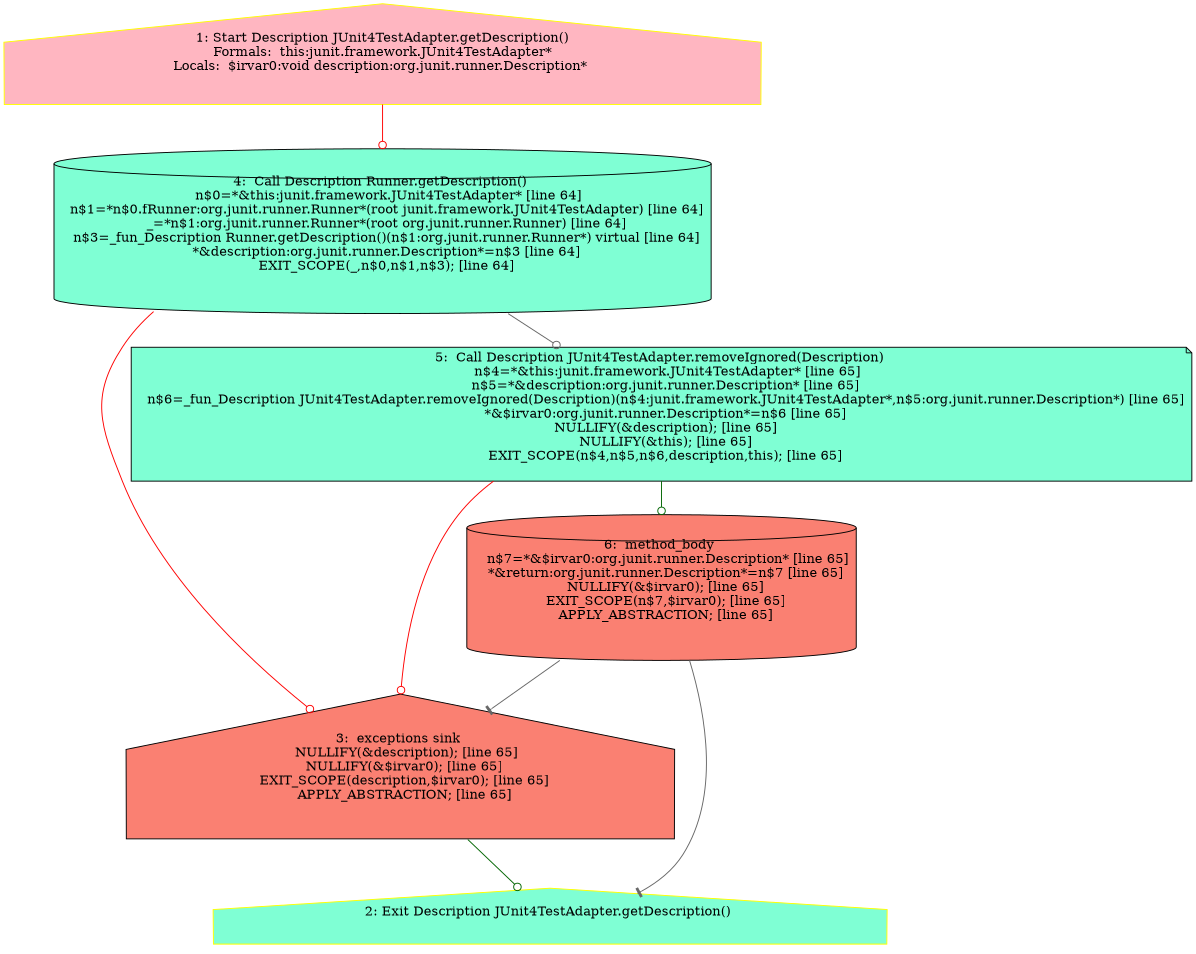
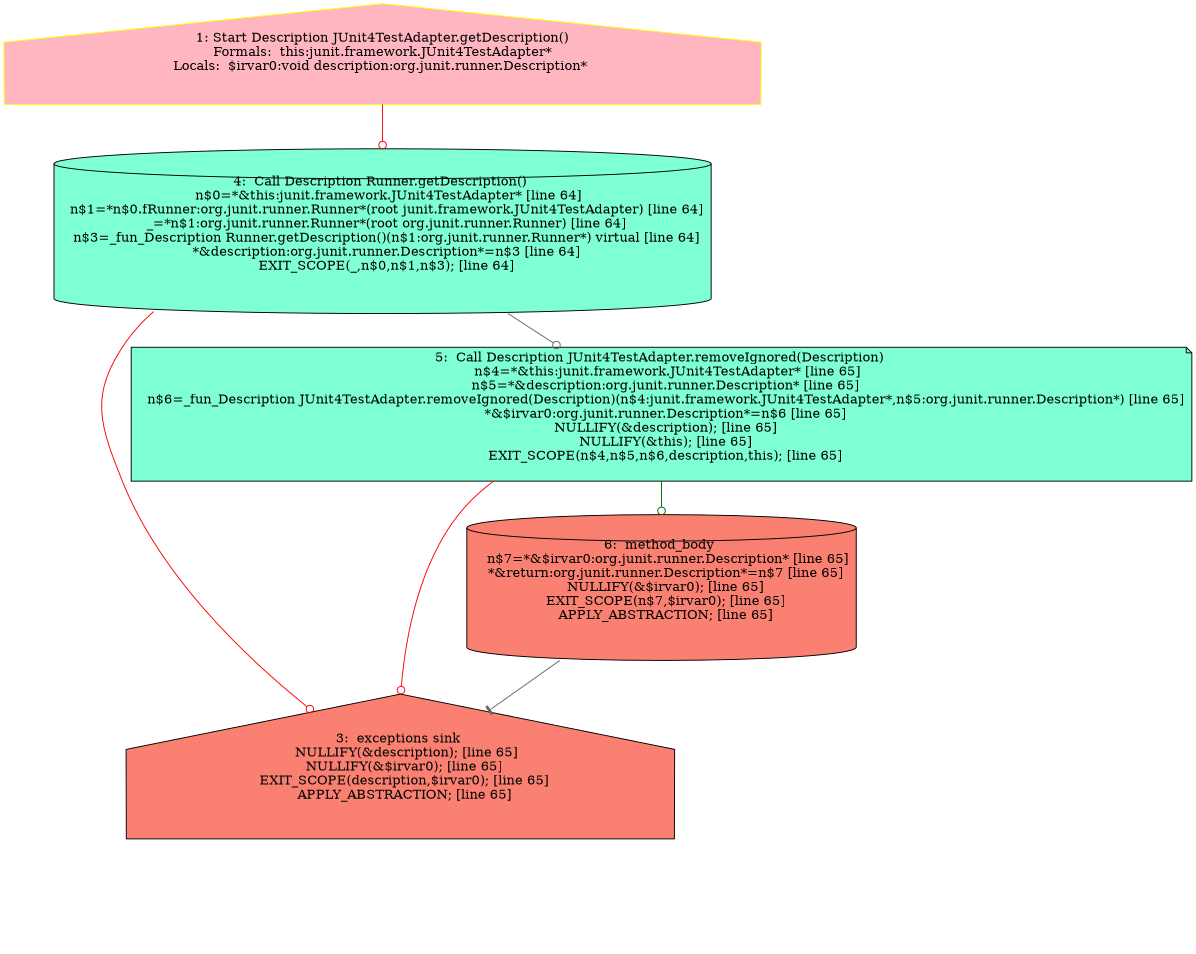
(550, 919) -> none
